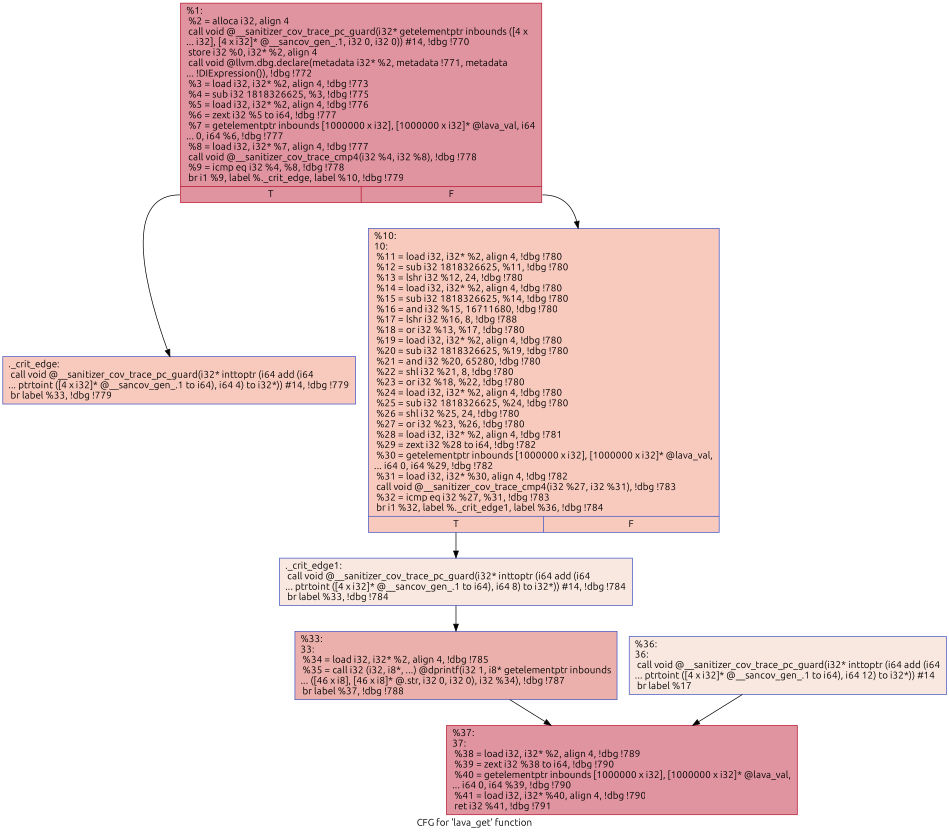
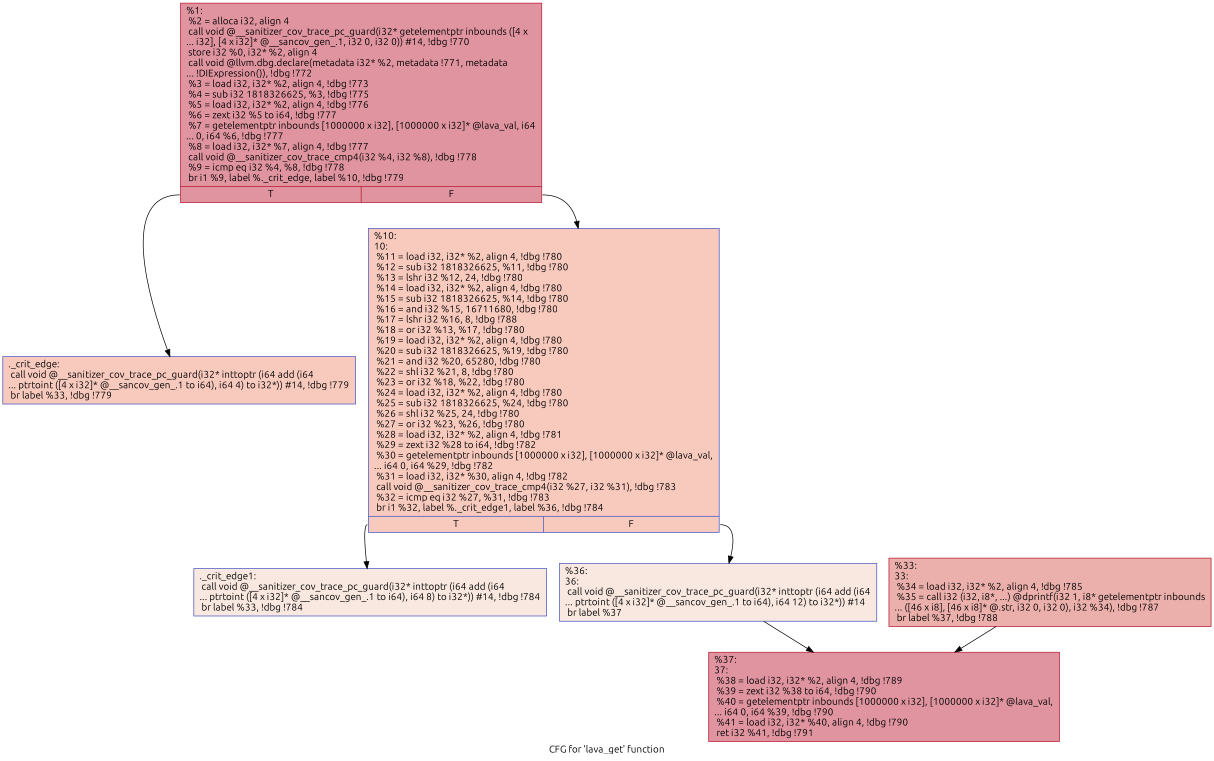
none -> (733, 537)
(456, 615) -> none
(456, 665) -> (1050, 592)
(663, 686) -> (594, 613)
